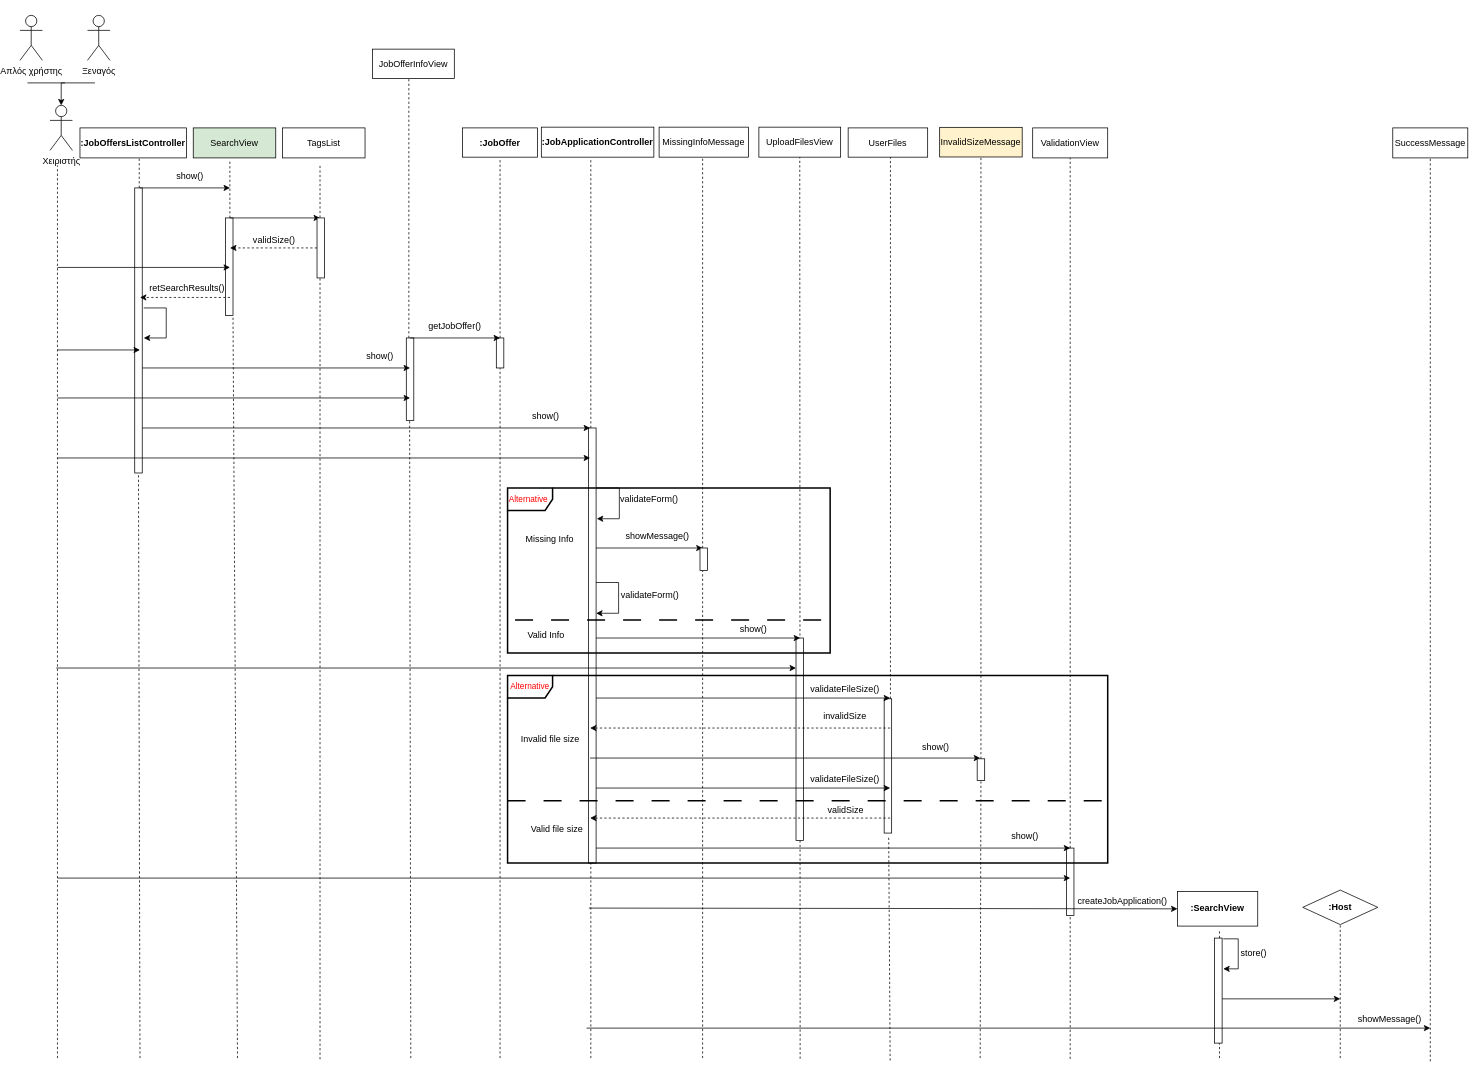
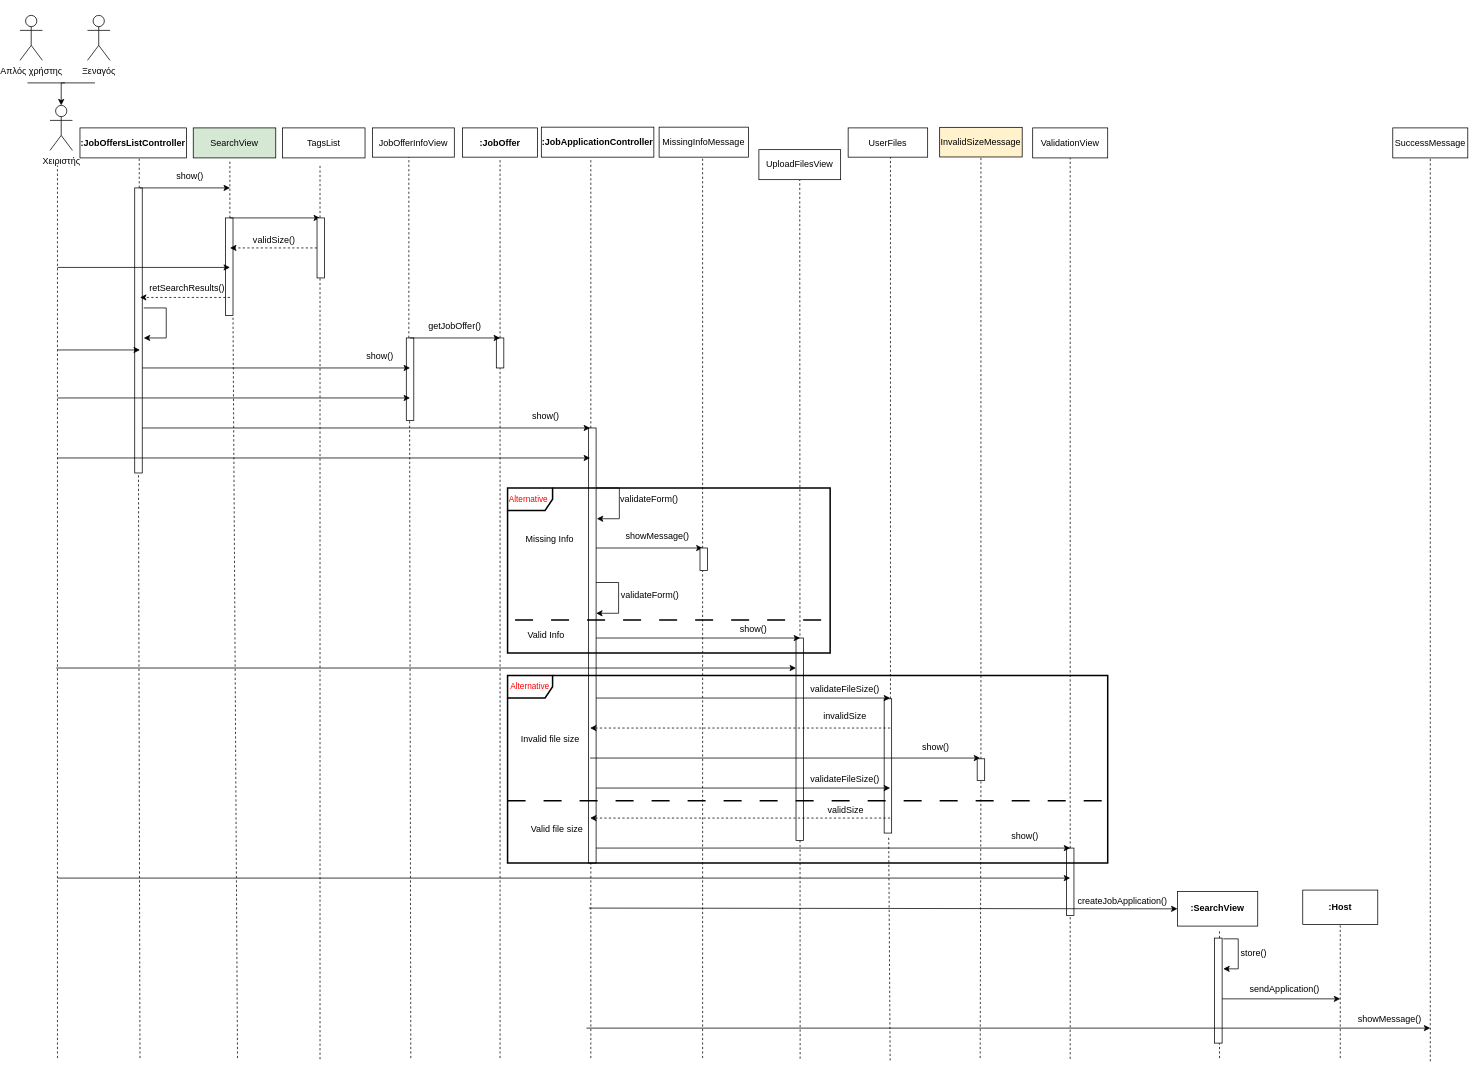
(413, 64) -> (413, 143)
(800, 142) -> (800, 165)
(1340, 907) -> (1340, 907)
none -> (1284, 989)
